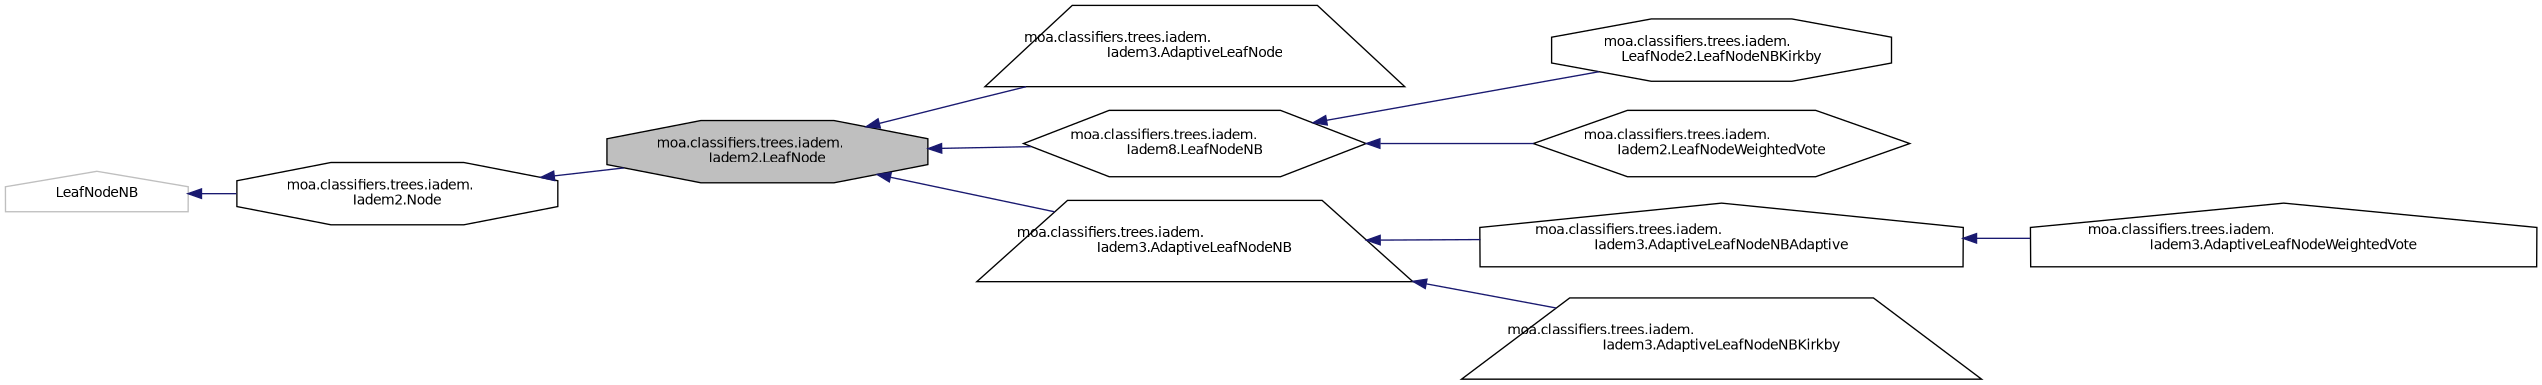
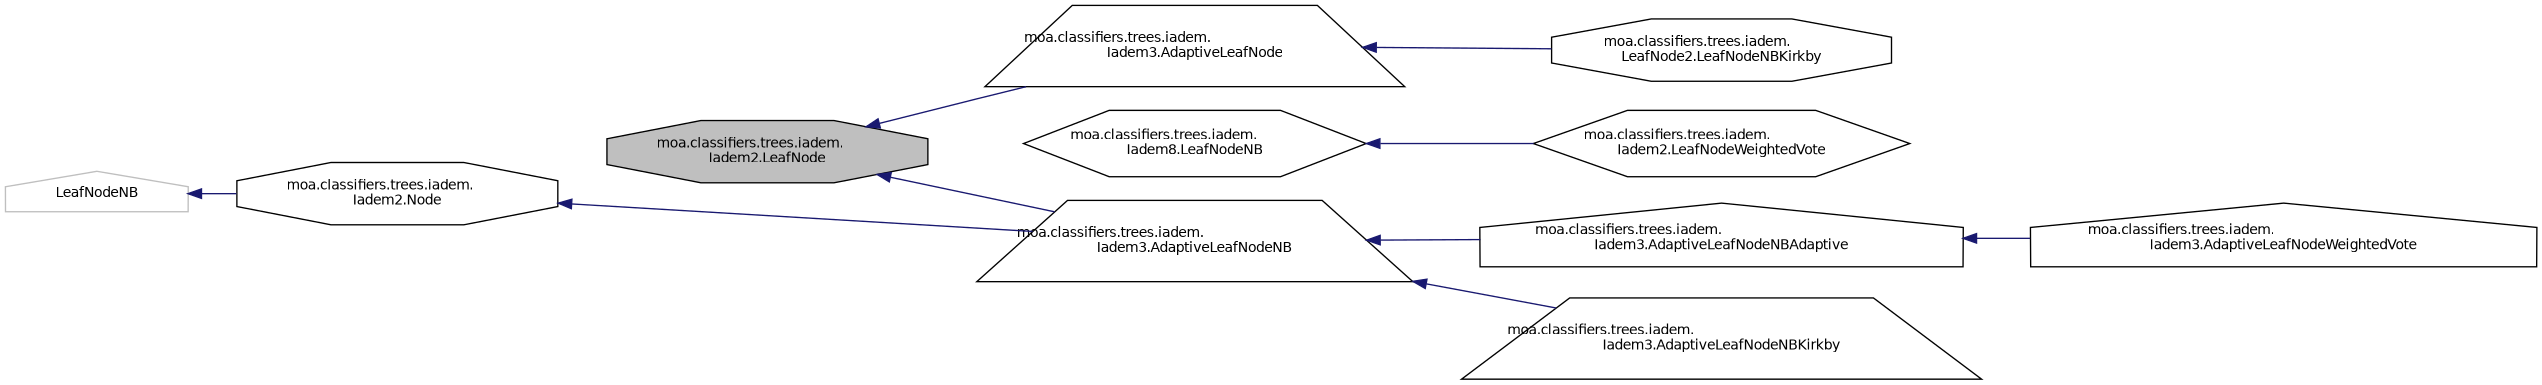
(1463, 96) -> (1464, 48)
(987, 148) -> none
(589, 172) -> (802, 218)
